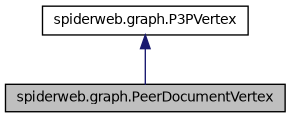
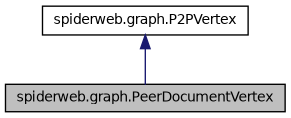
(145, 21) -> (145, 21)
